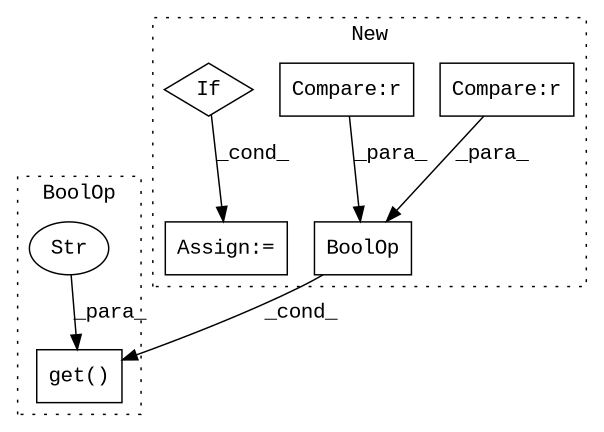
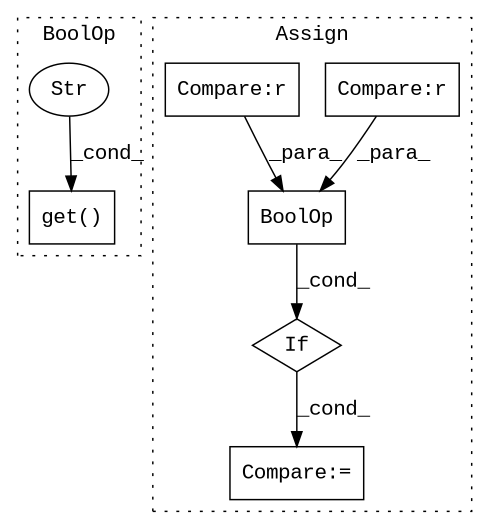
(370, 35) -> (312, 35)
(226, 248) -> (297, 473)
(110, 312) -> (107, 154)
(231, 318) -> (297, 274)
